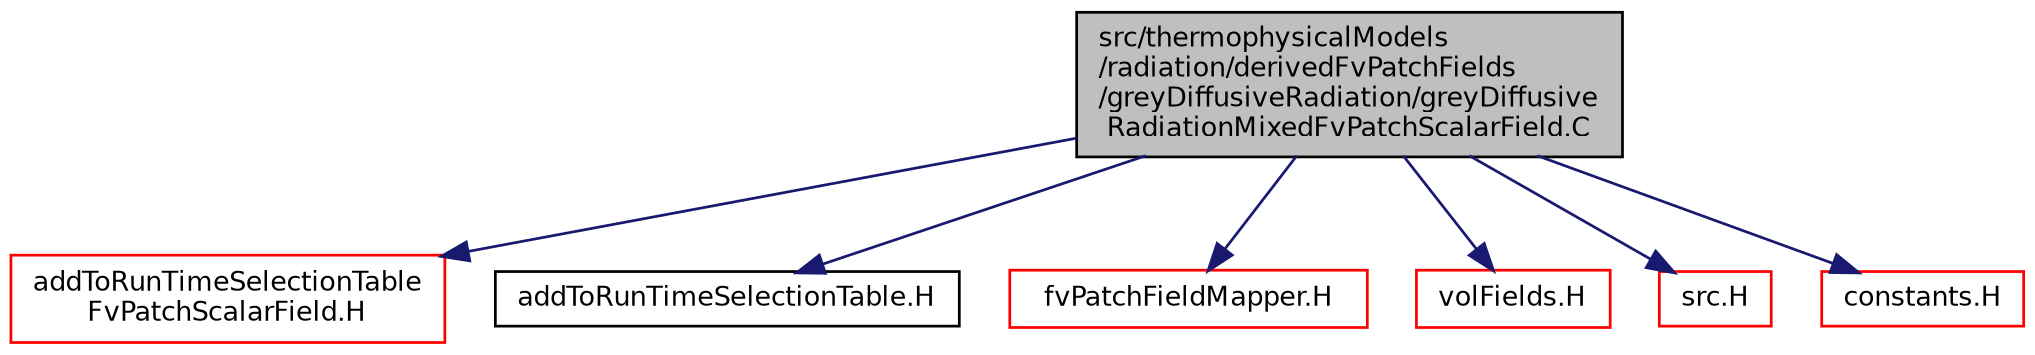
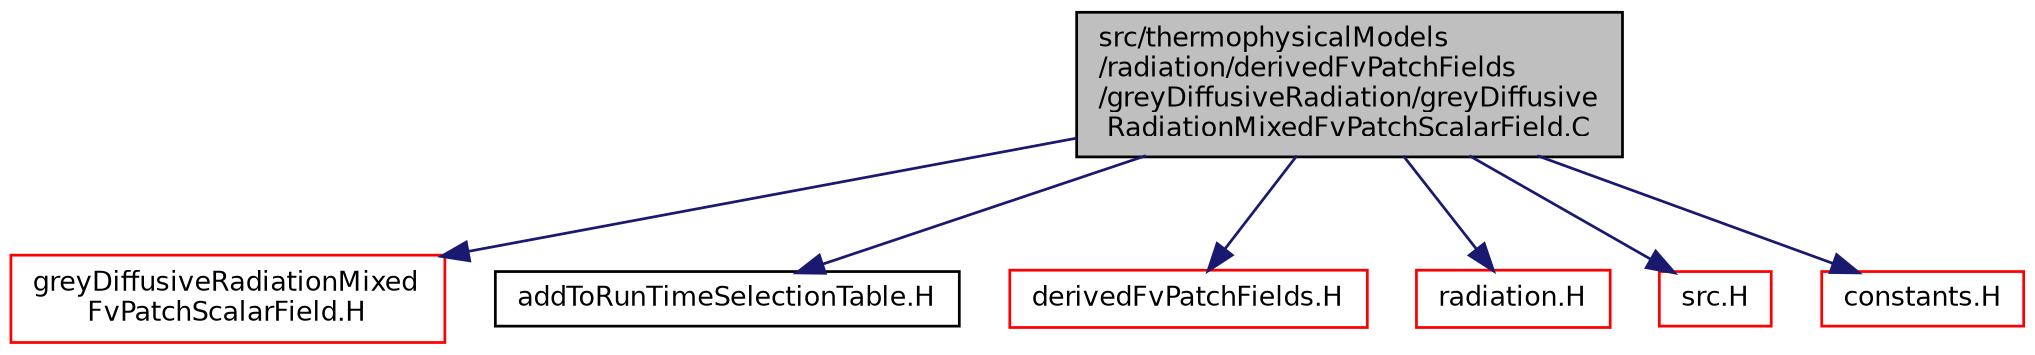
(228, 299) -> (228, 299)
(1189, 299) -> (1189, 299)
(1513, 299) -> (1513, 299)
